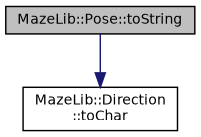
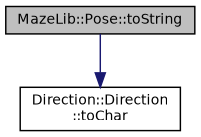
(100, 109) -> (100, 109)
